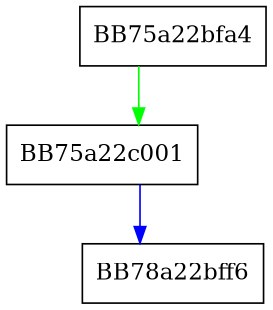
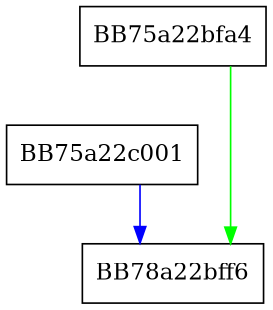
(139, 87) -> (231, 147)
